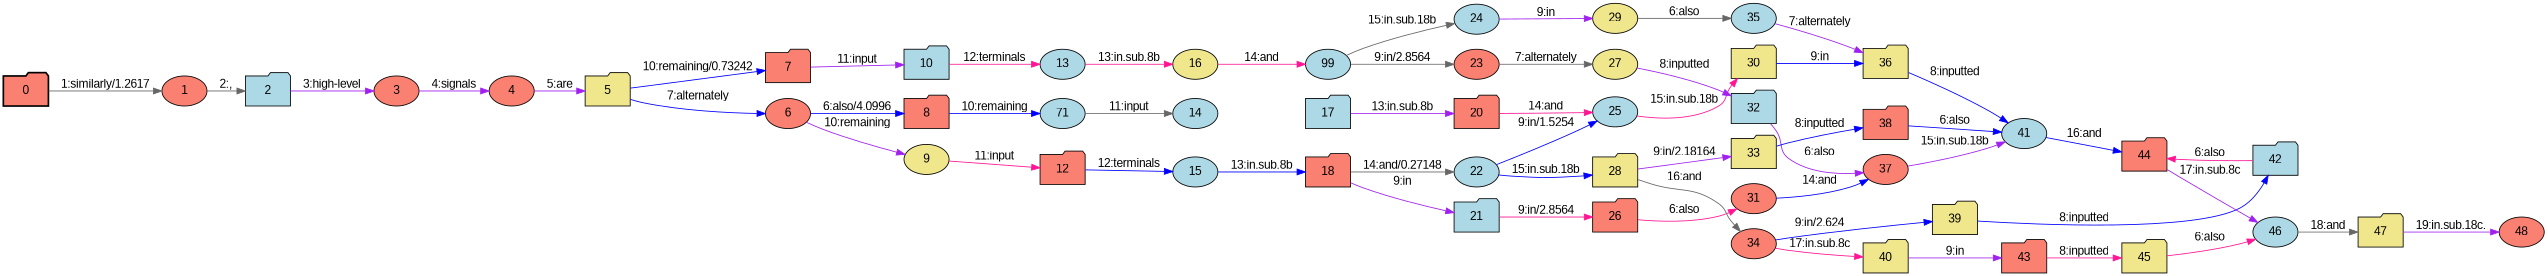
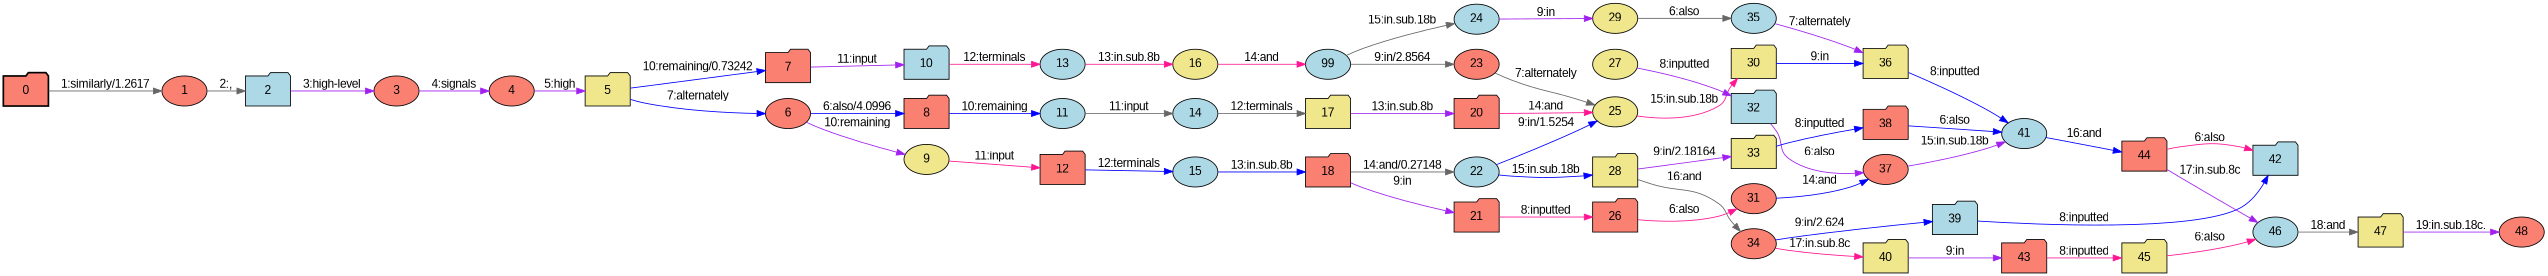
(1542, 64) -> (1540, 89)
(560, 85) -> (560, 85)
(1615, 112) -> (1615, 112)
(1063, 114) -> (1063, 114)
none -> (1258, 114)
(1328, 114) -> (1328, 114)
(2214, 161) -> (2206, 144)
(1546, 211) -> (1546, 211)
(1477, 217) -> (1477, 217)
(1955, 220) -> (1955, 220)
